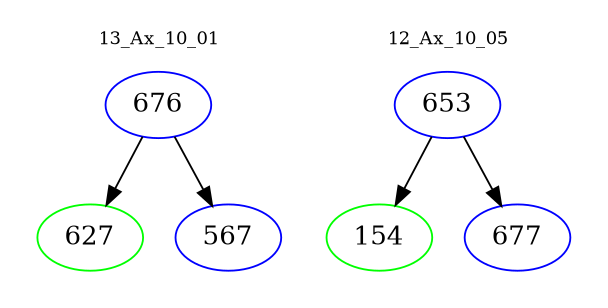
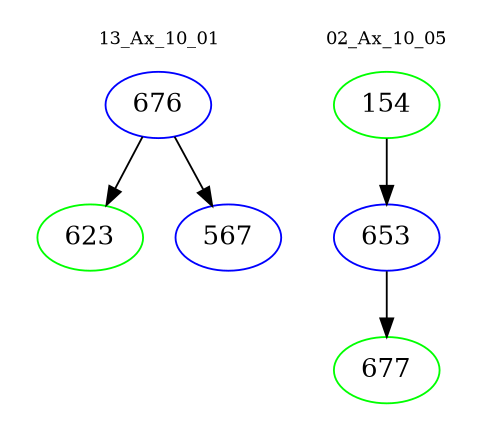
(448, 40) -> (387, 40)
(418, 163) -> (387, 162)
(90, 238) -> (90, 238)
(518, 238) -> (387, 370)
